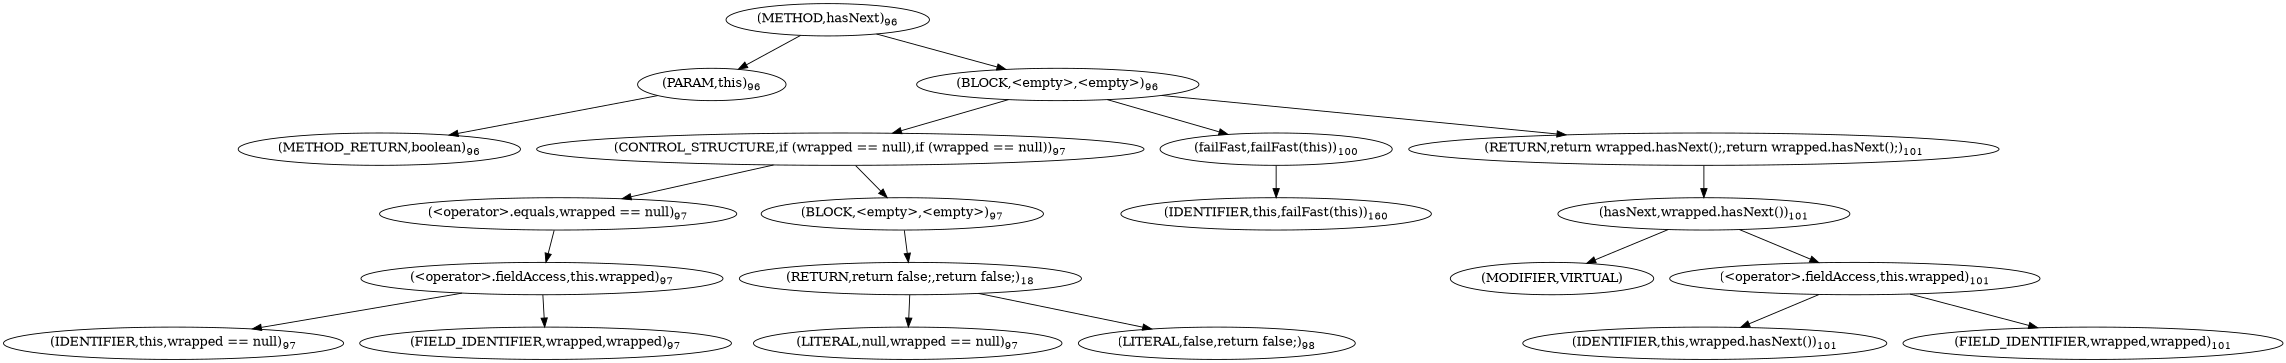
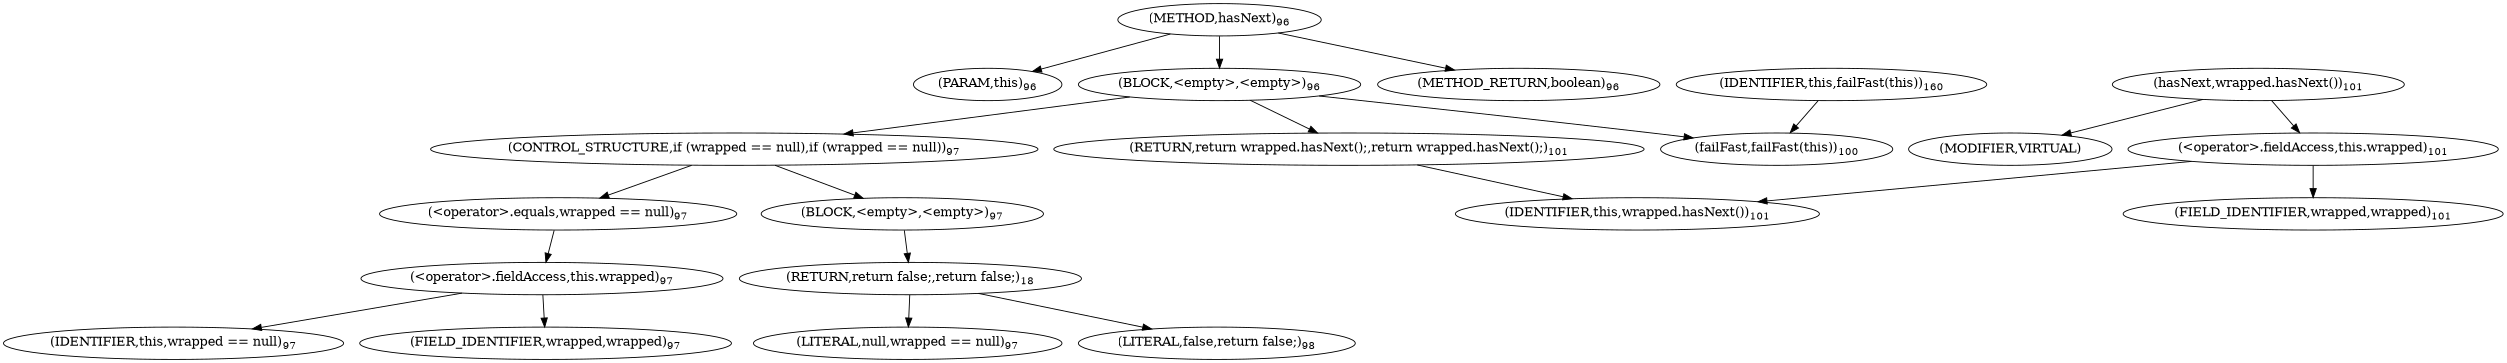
(558, 114) -> (1362, 51)
(1276, 177) -> (1807, 113)
(1704, 177) -> (1490, 181)
